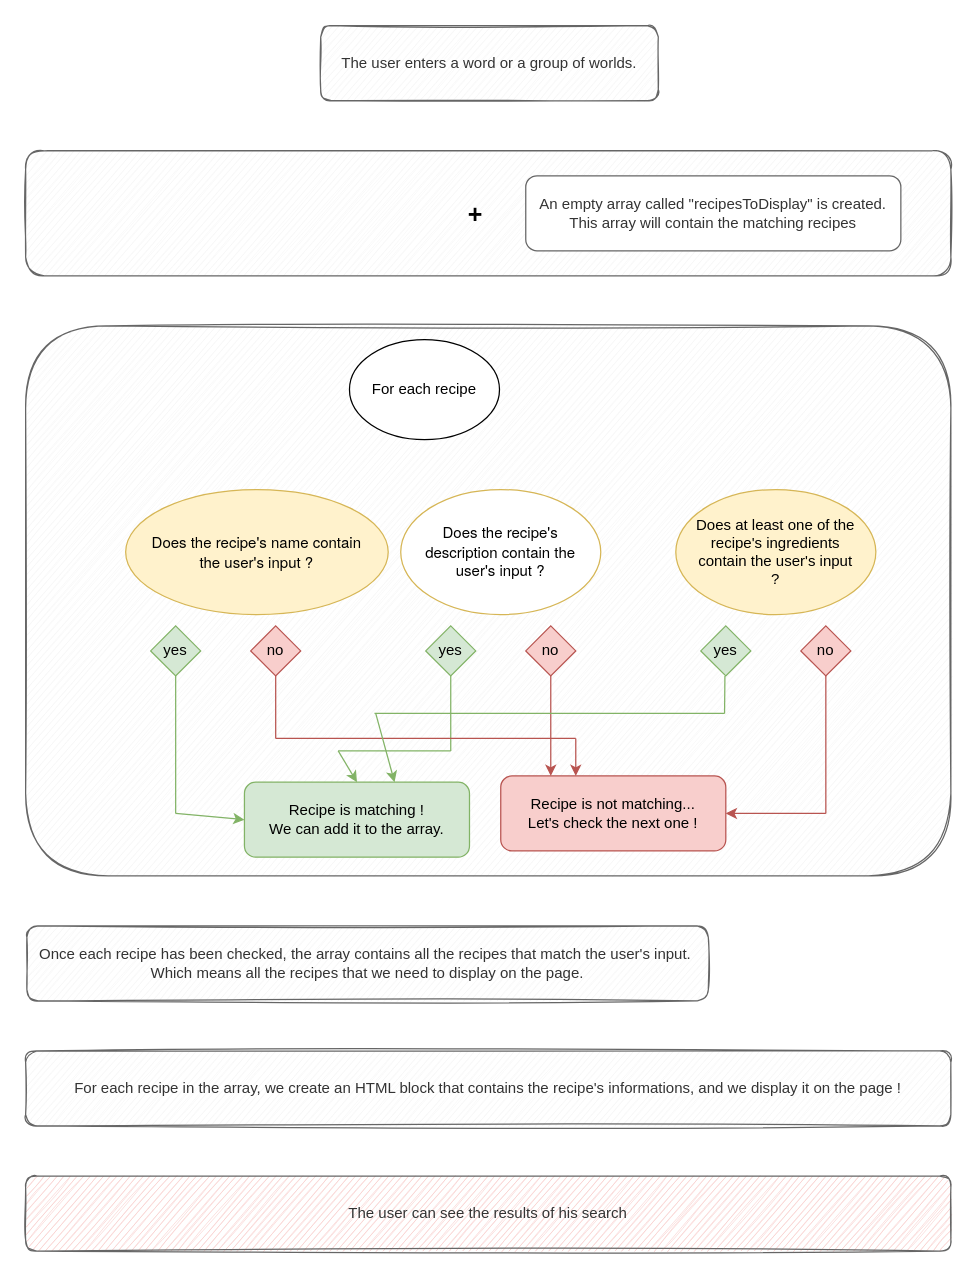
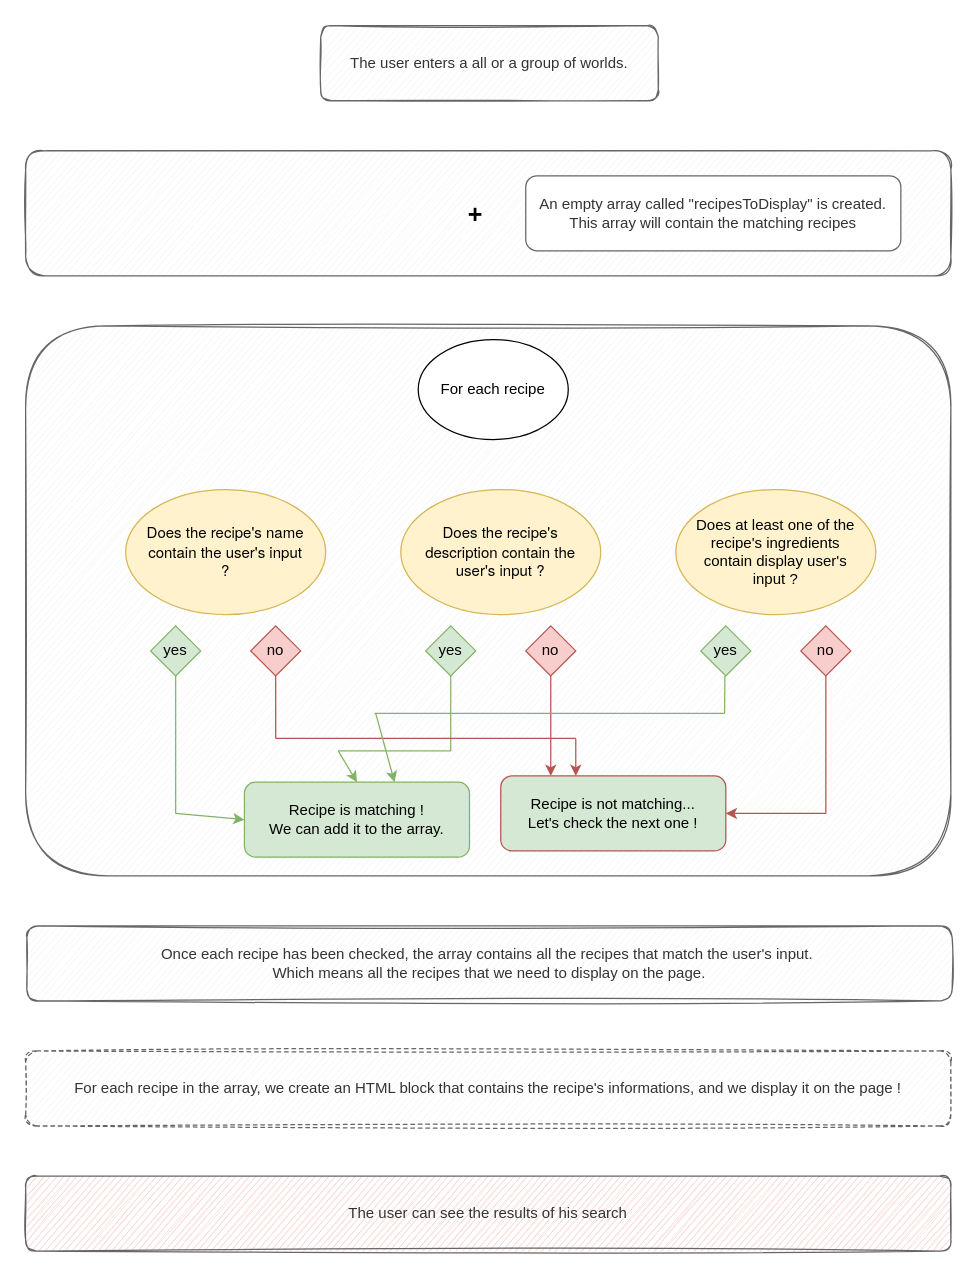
(489, 63) -> (489, 63)
(424, 389) -> (493, 389)
(257, 552) -> (226, 552)
(501, 552) -> (501, 552)
(776, 552) -> (776, 552)
(613, 813) -> (613, 813)
(368, 963) -> (489, 963)
(488, 1088) -> (488, 1088)
